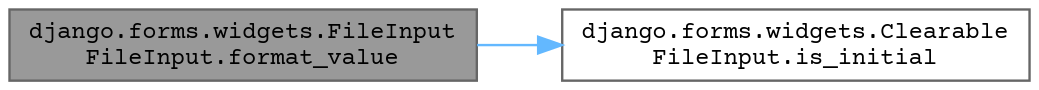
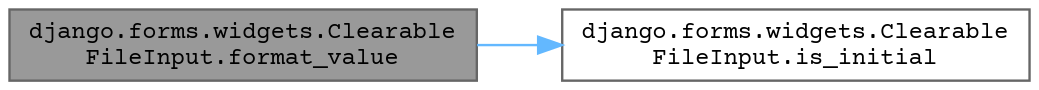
(243, 45) -> (243, 45)
